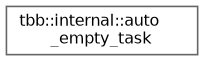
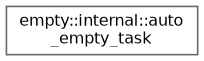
(102, 31) -> (102, 31)
